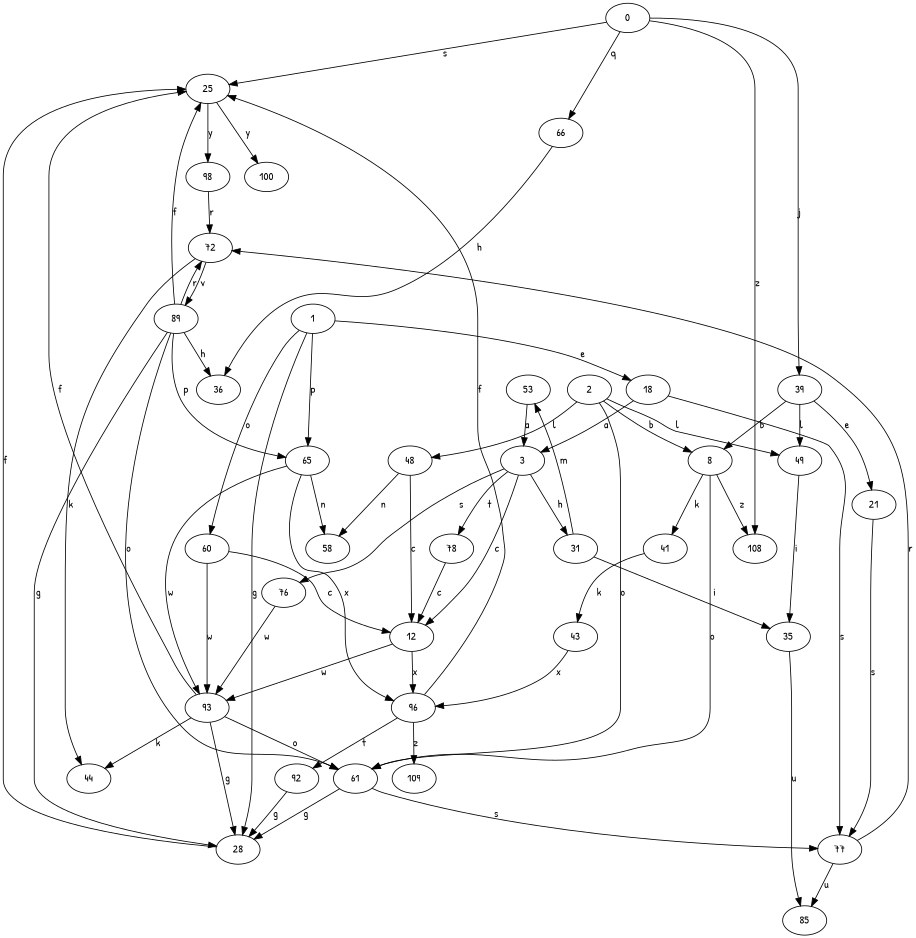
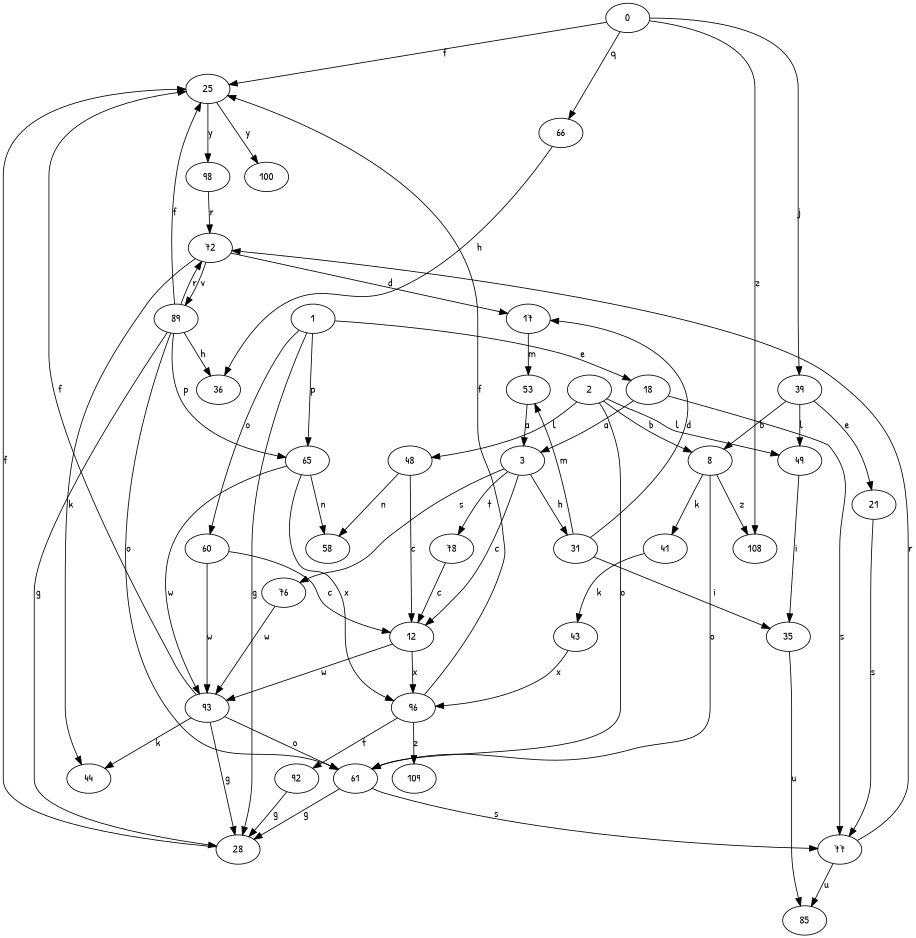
(445, 53) -> (445, 53)
none -> (528, 319)
